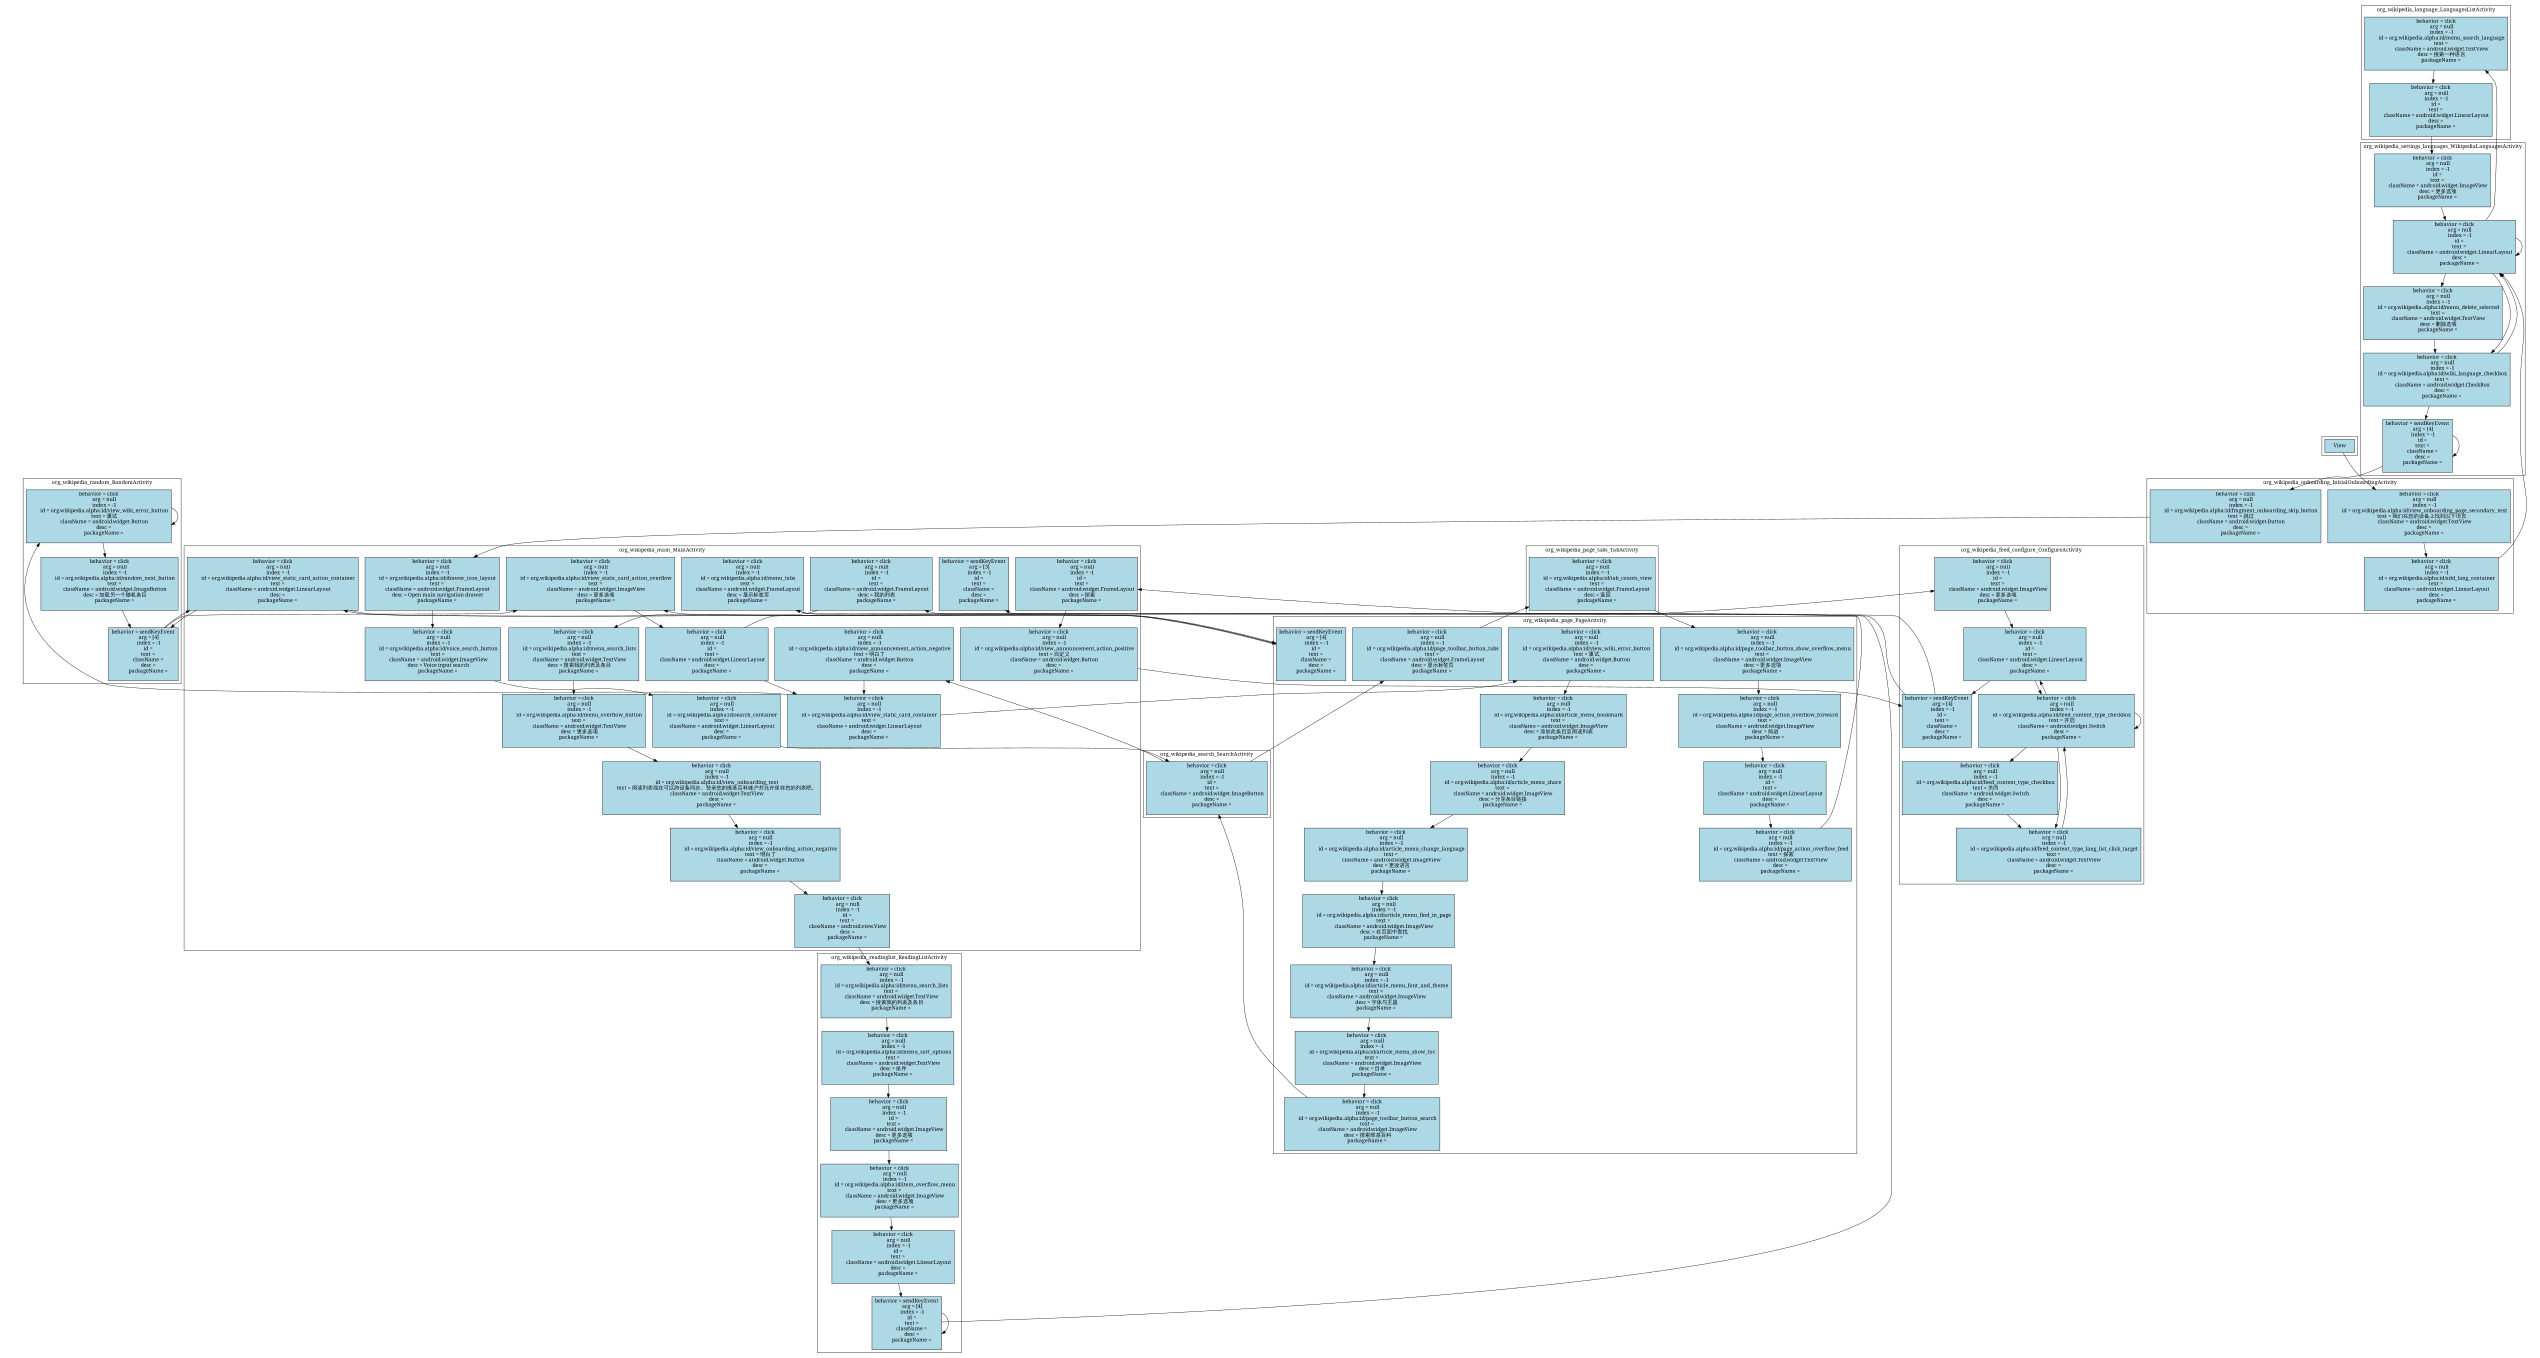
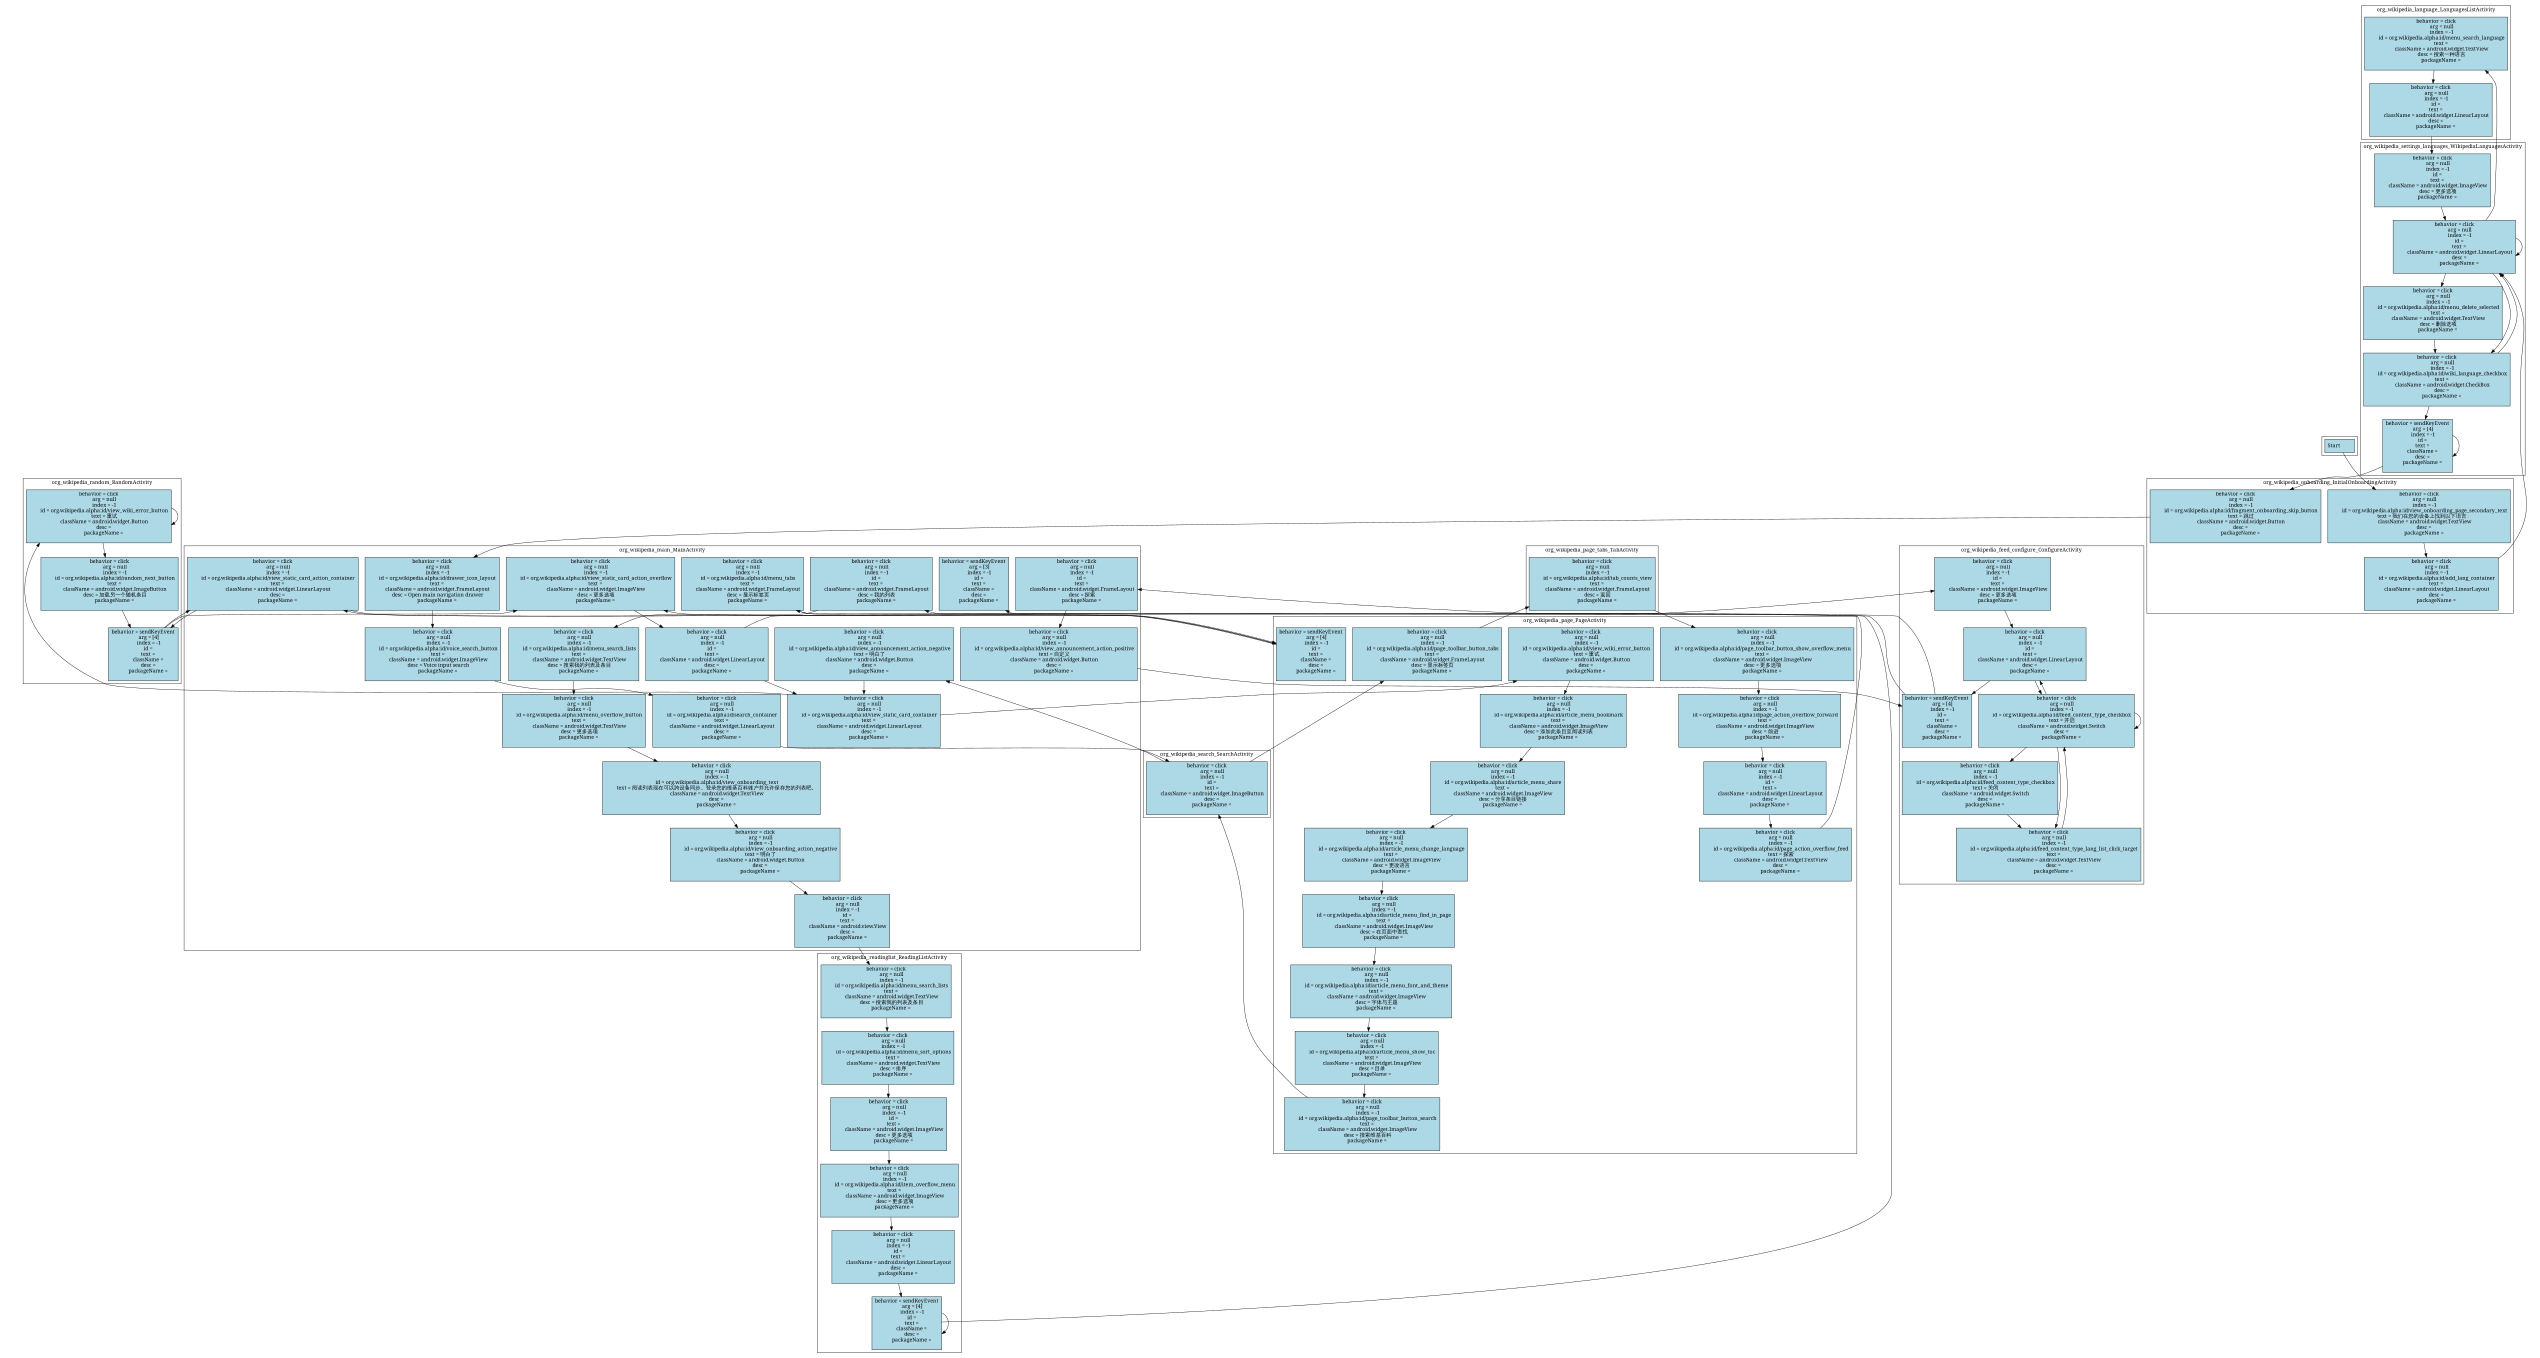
(2340, 446) -> (2340, 446)
